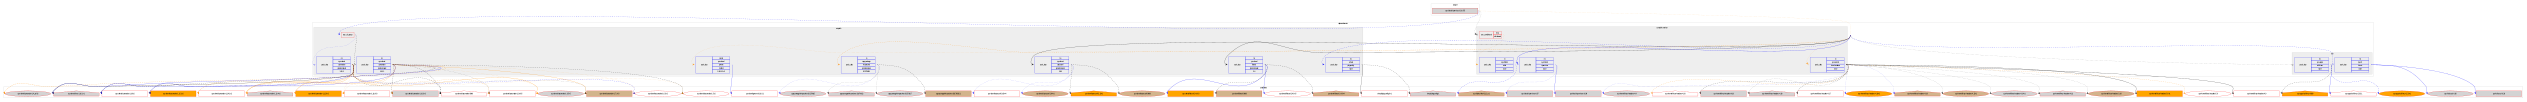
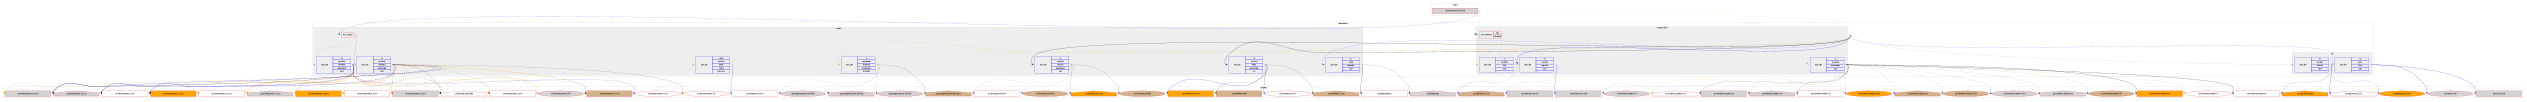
(28, 94) -> (28, 94)
(76, 94) -> (76, 94)
(948, 94) -> (948, 94)
